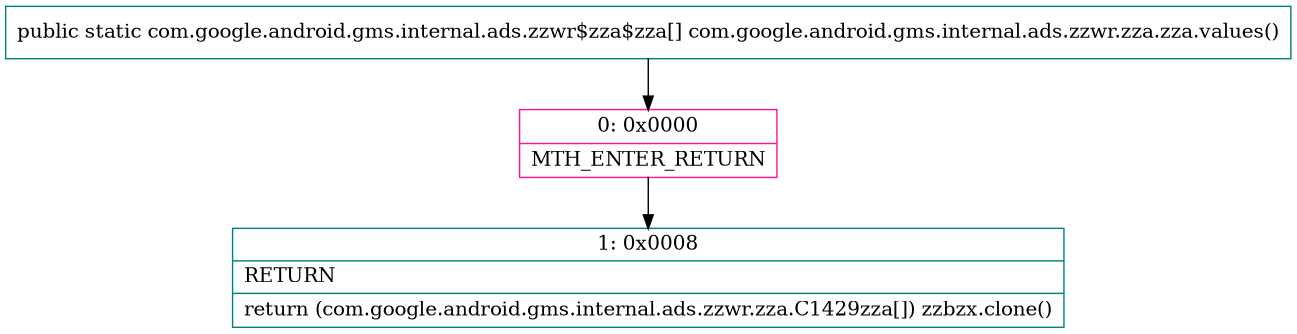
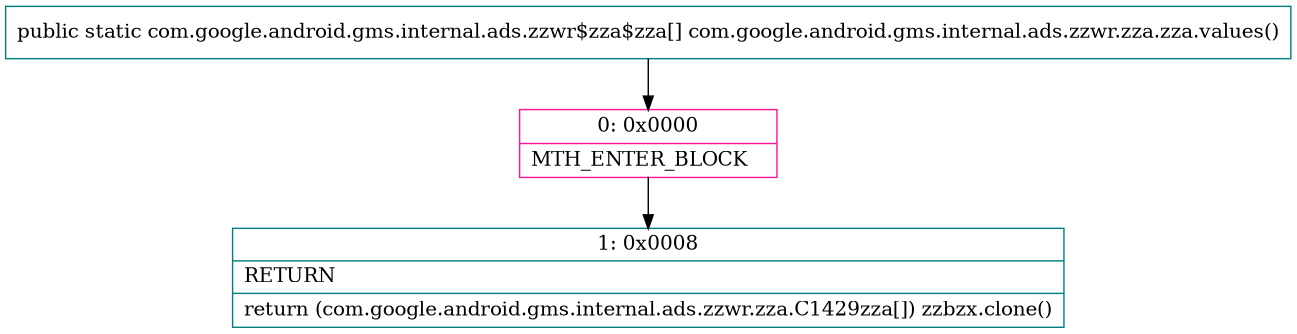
(648, 160) -> (640, 160)
